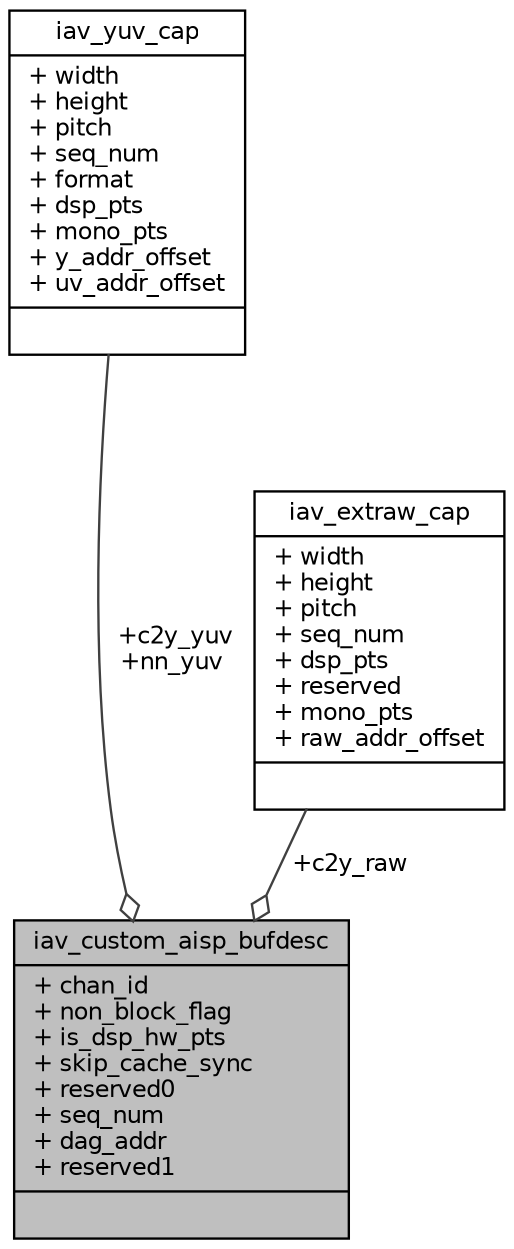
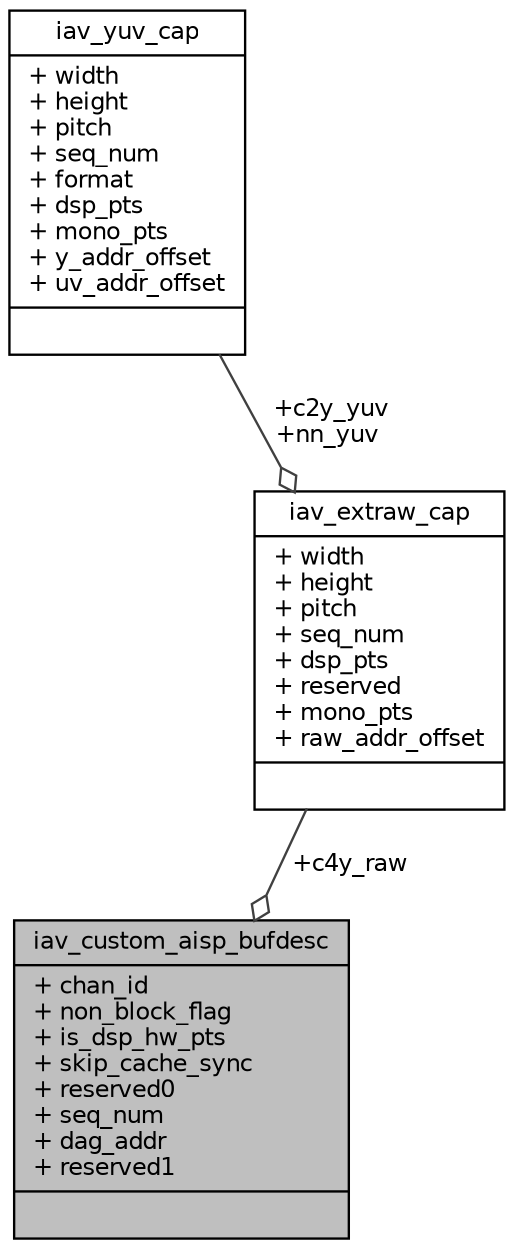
(99, 625) -> (250, 411)
(346, 865) -> (346, 865)
